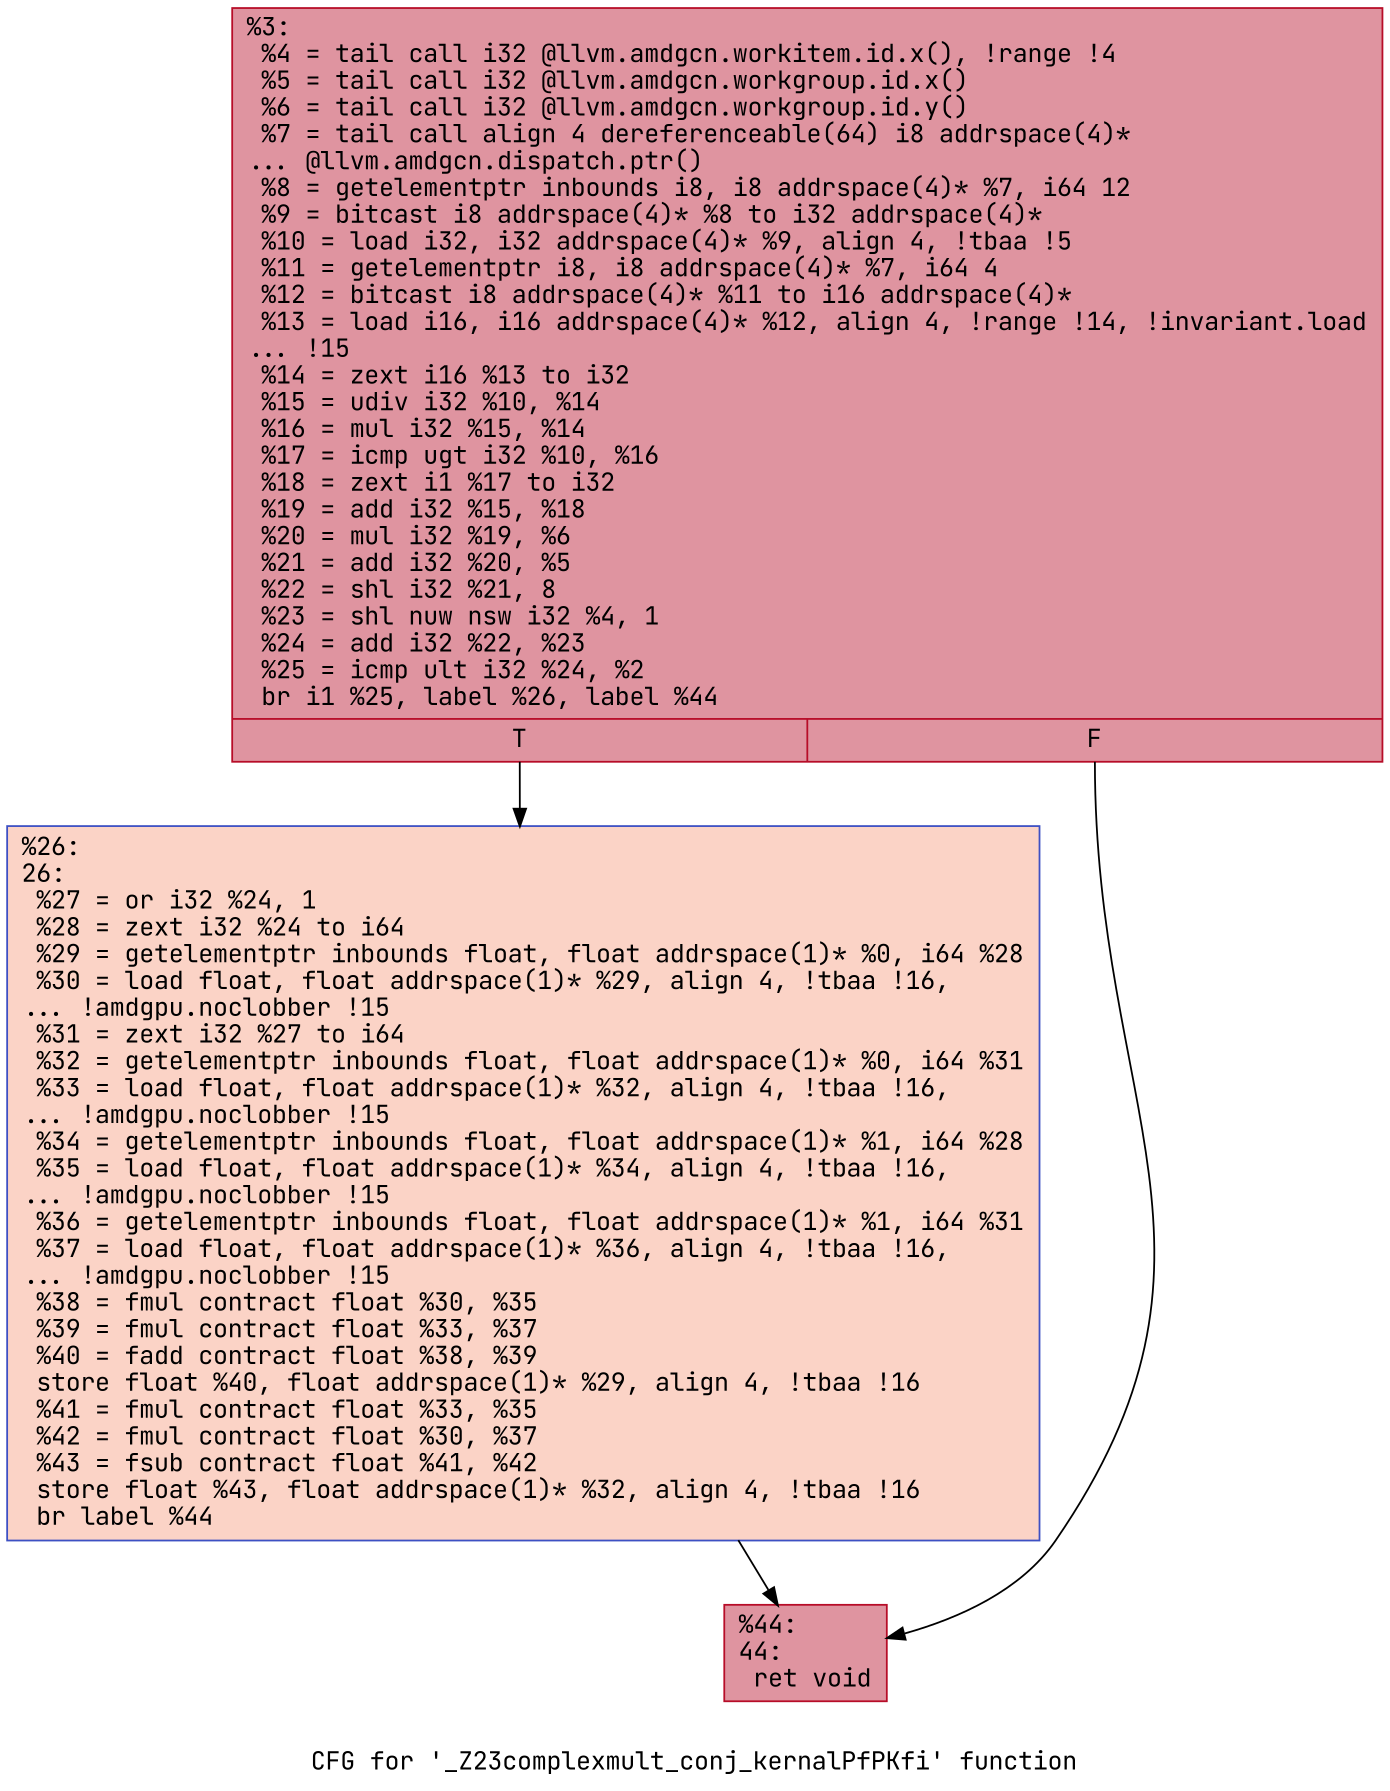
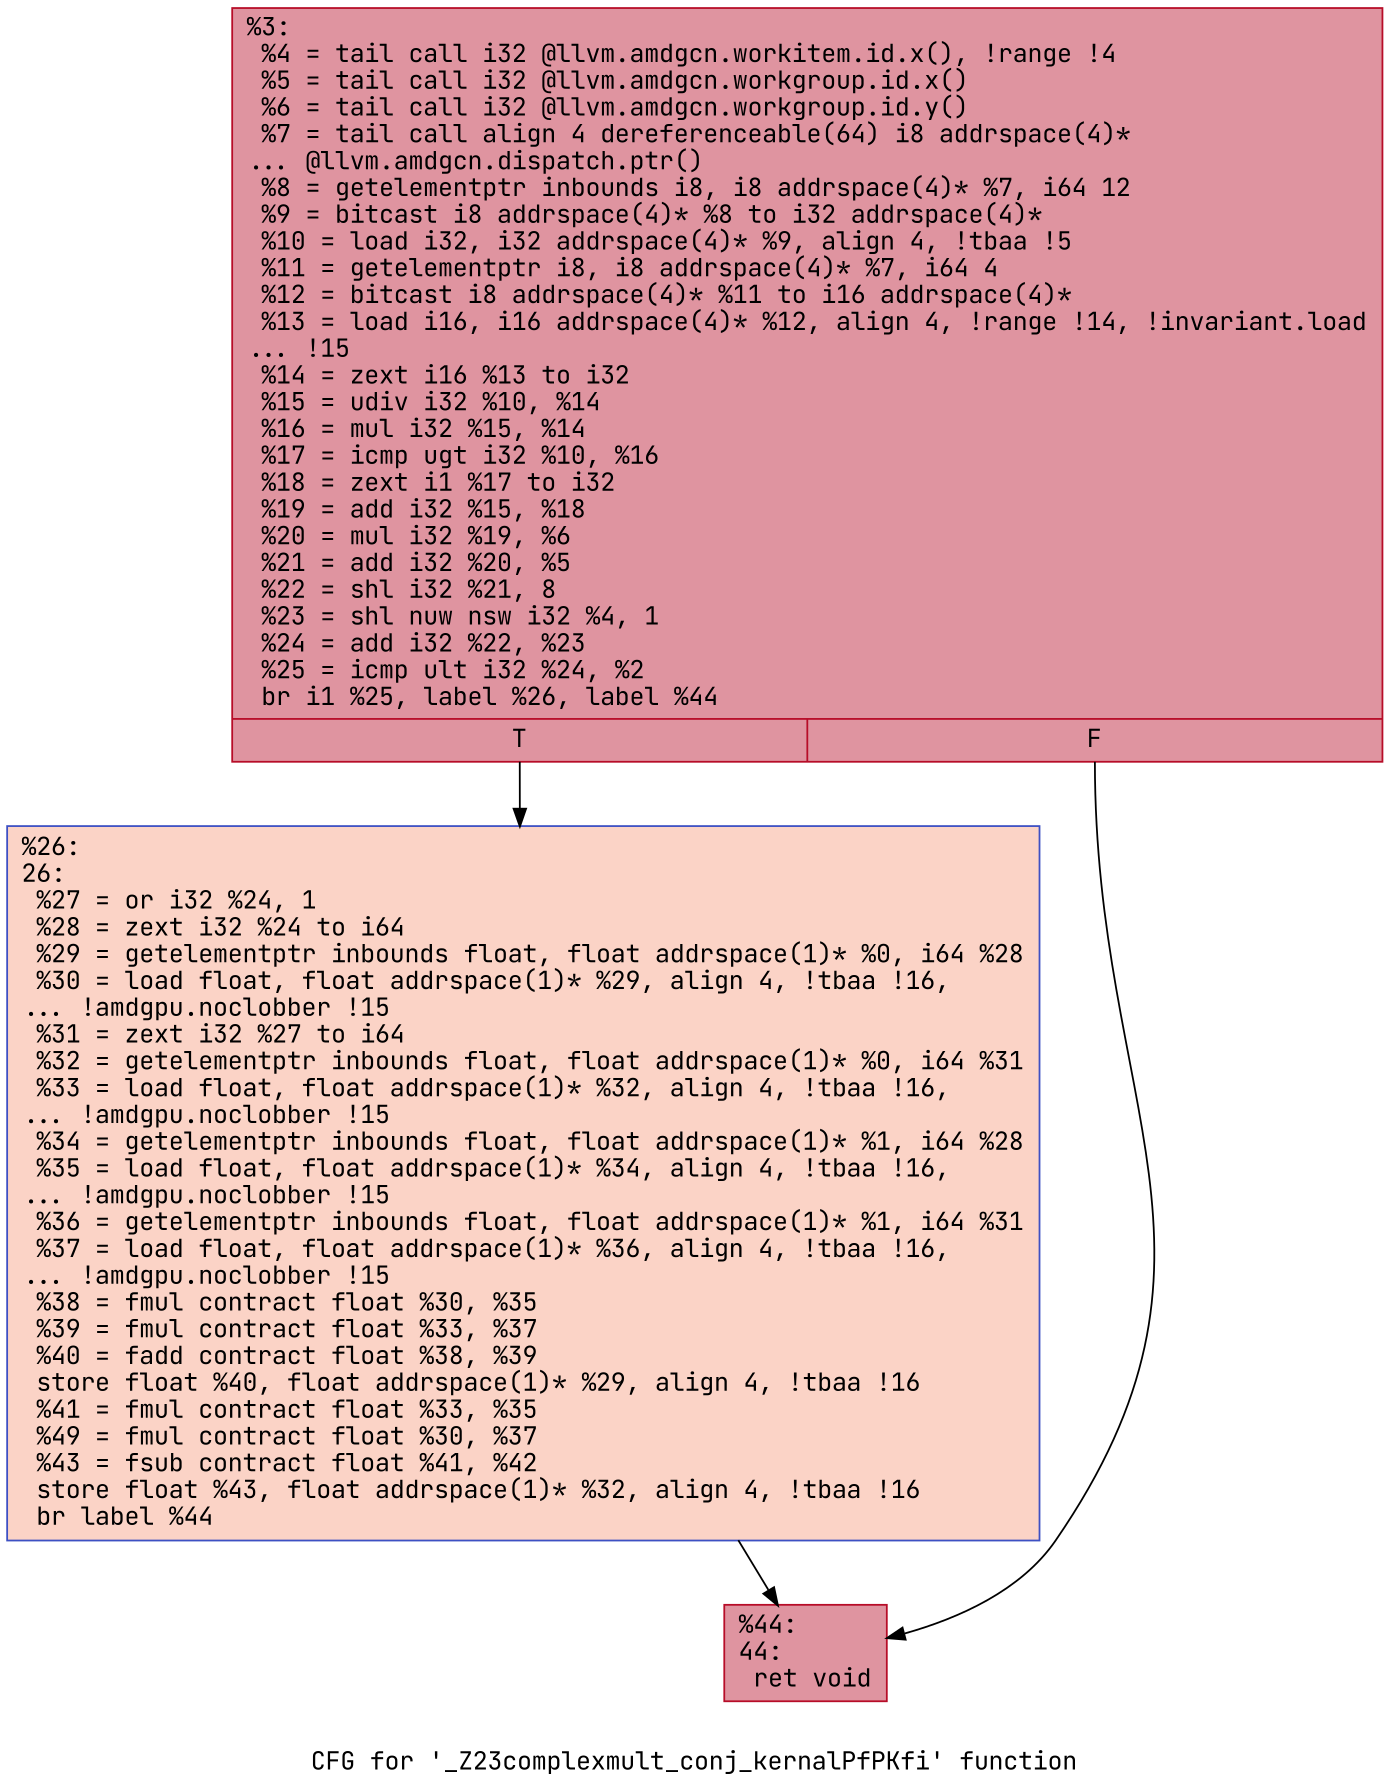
(280, 1437) -> (280, 1437)
